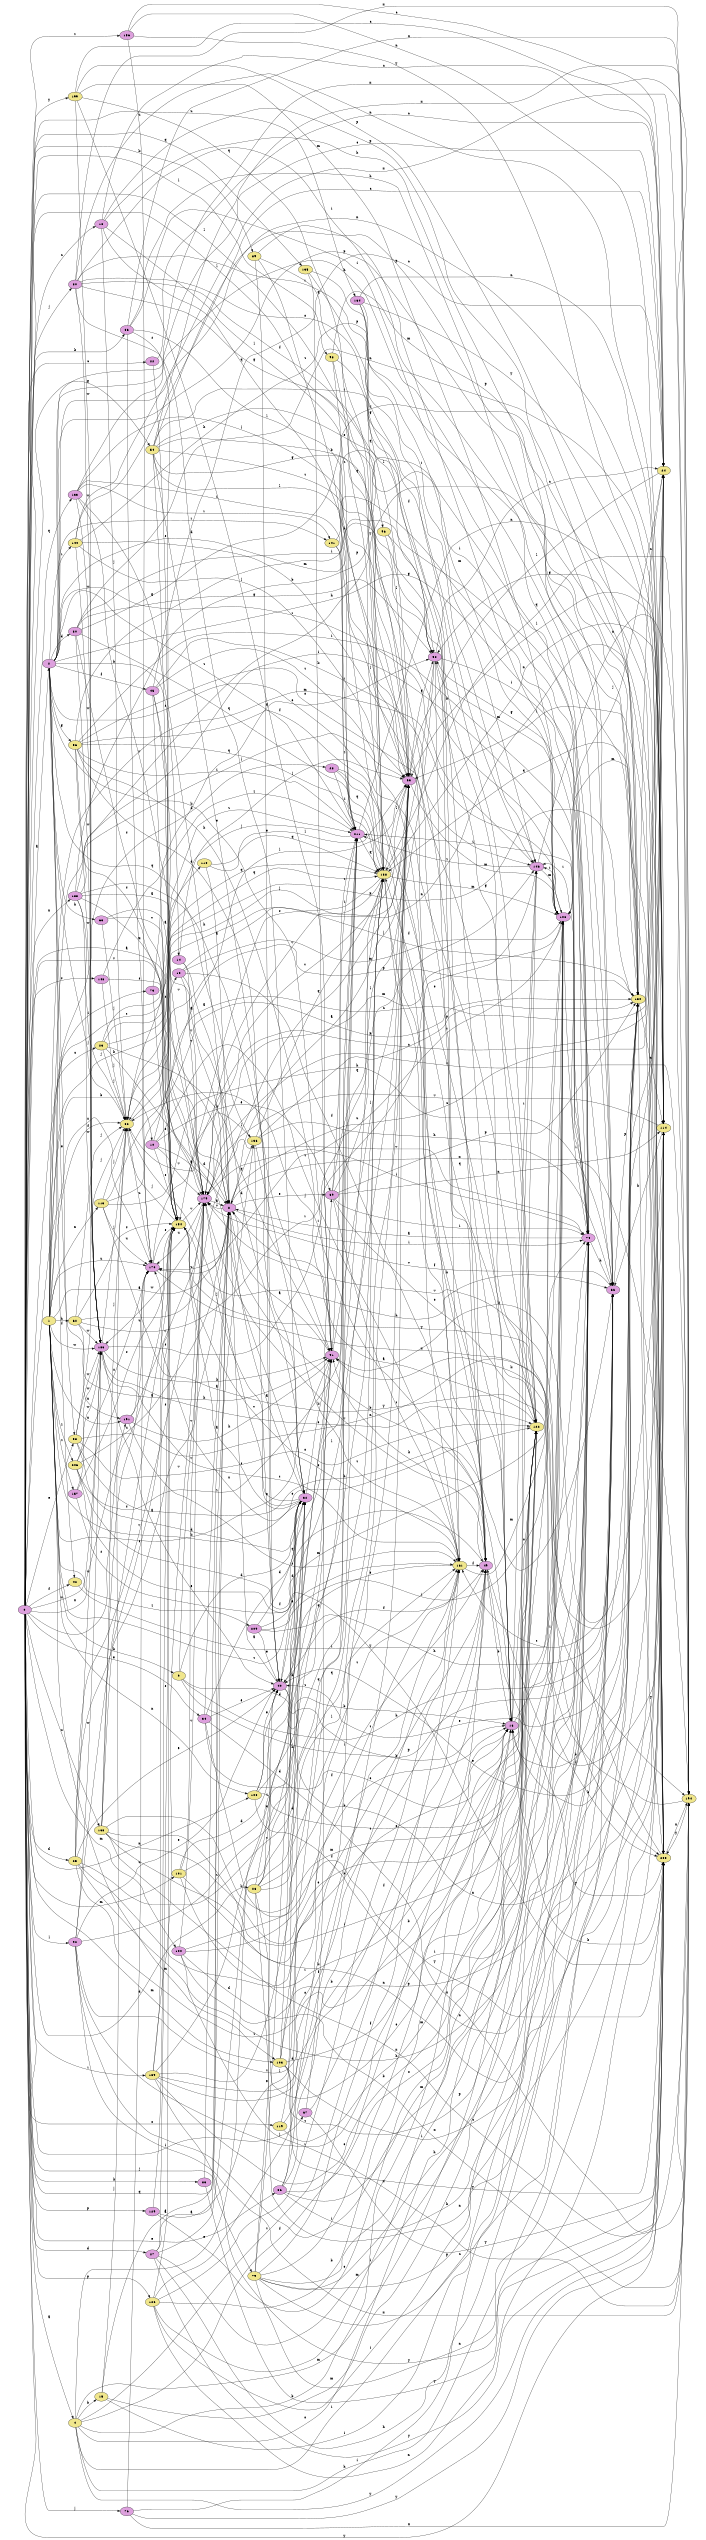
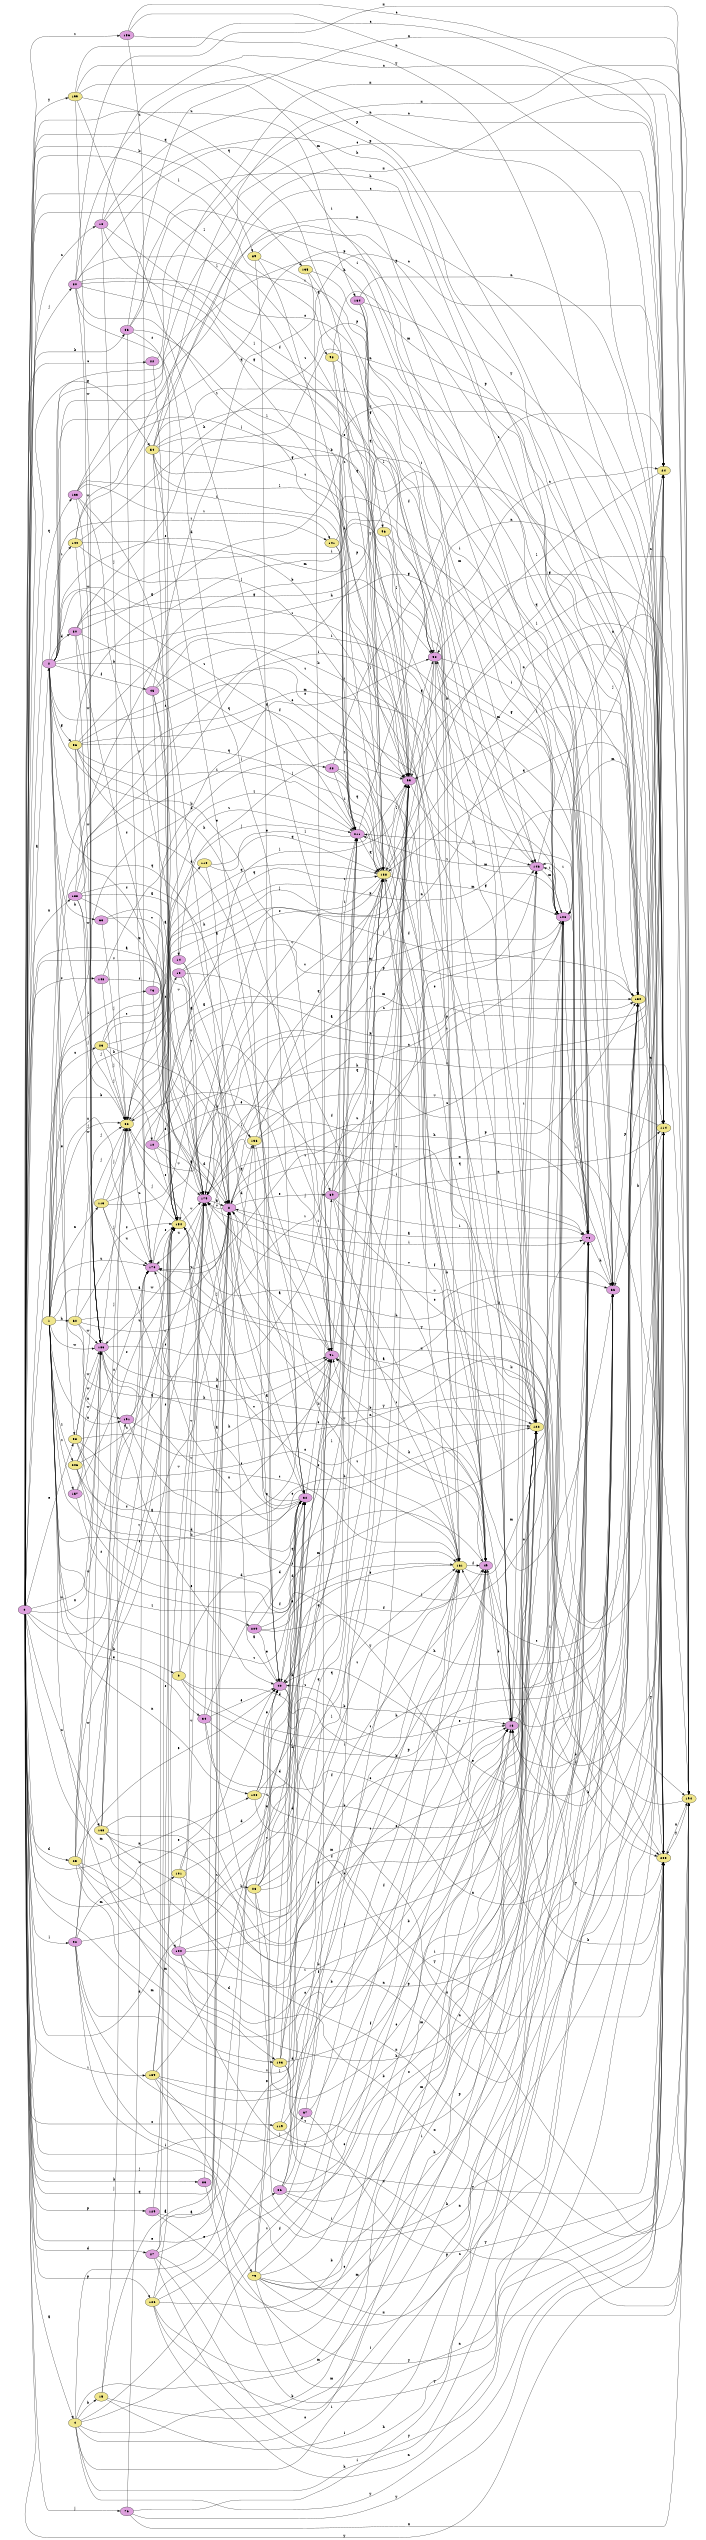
(88, 1126) -> (88, 1126)
(646, 1433) -> (450, 518)
(75, 1582) -> none
(312, 1770) -> (314, 501)
